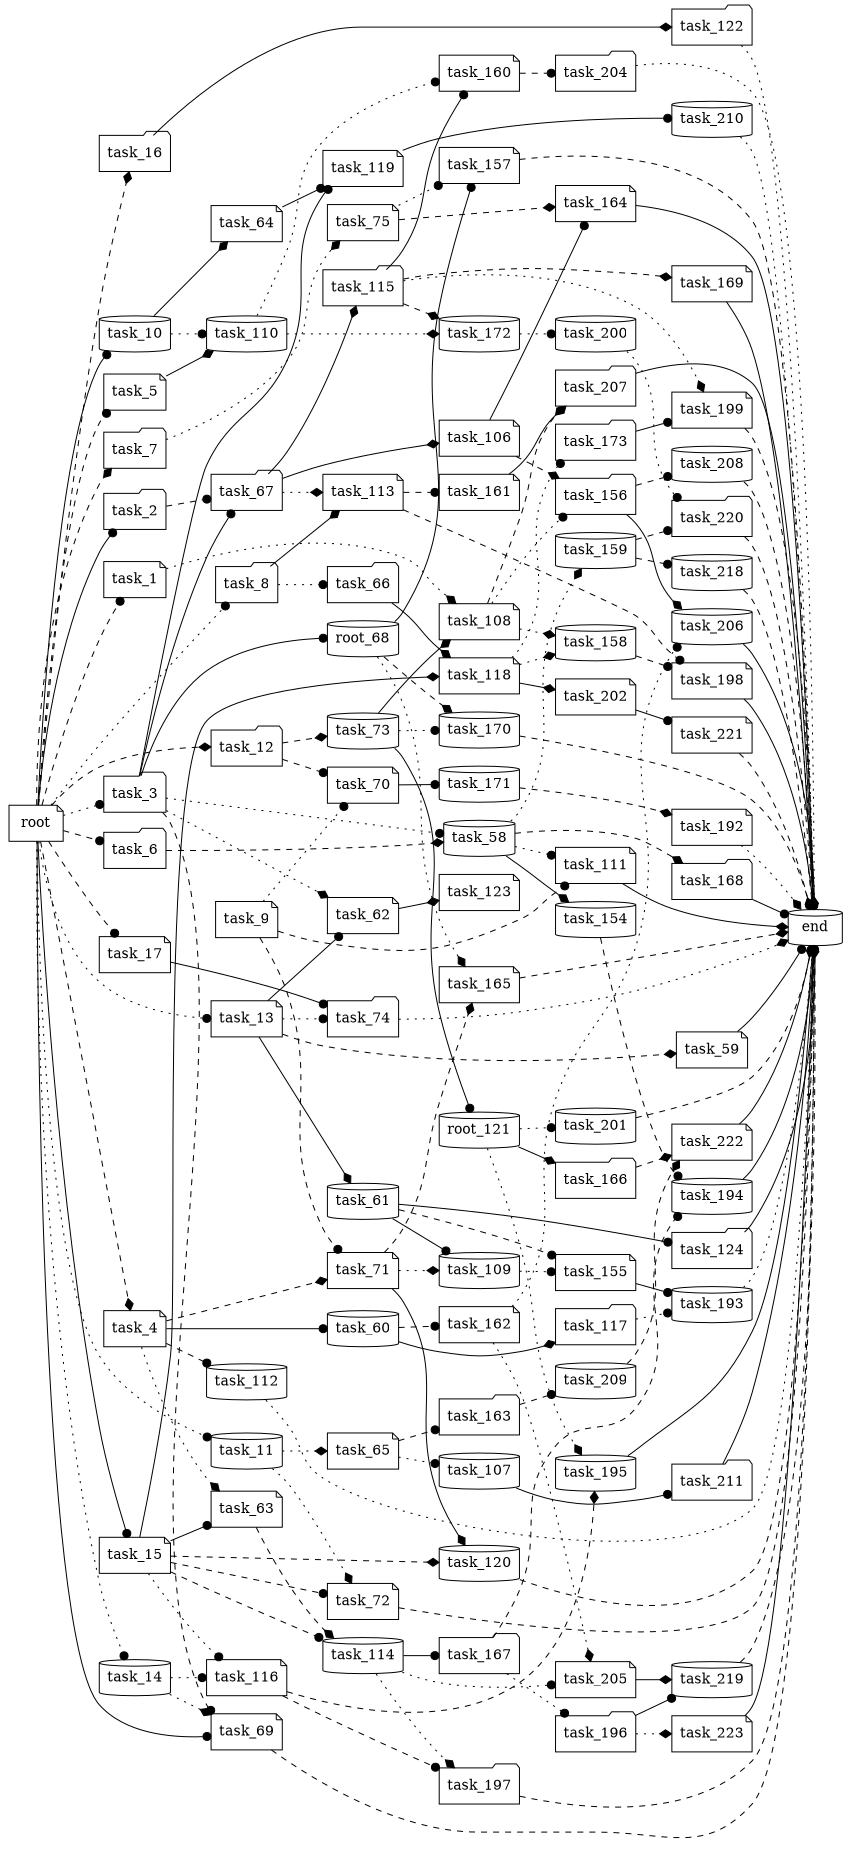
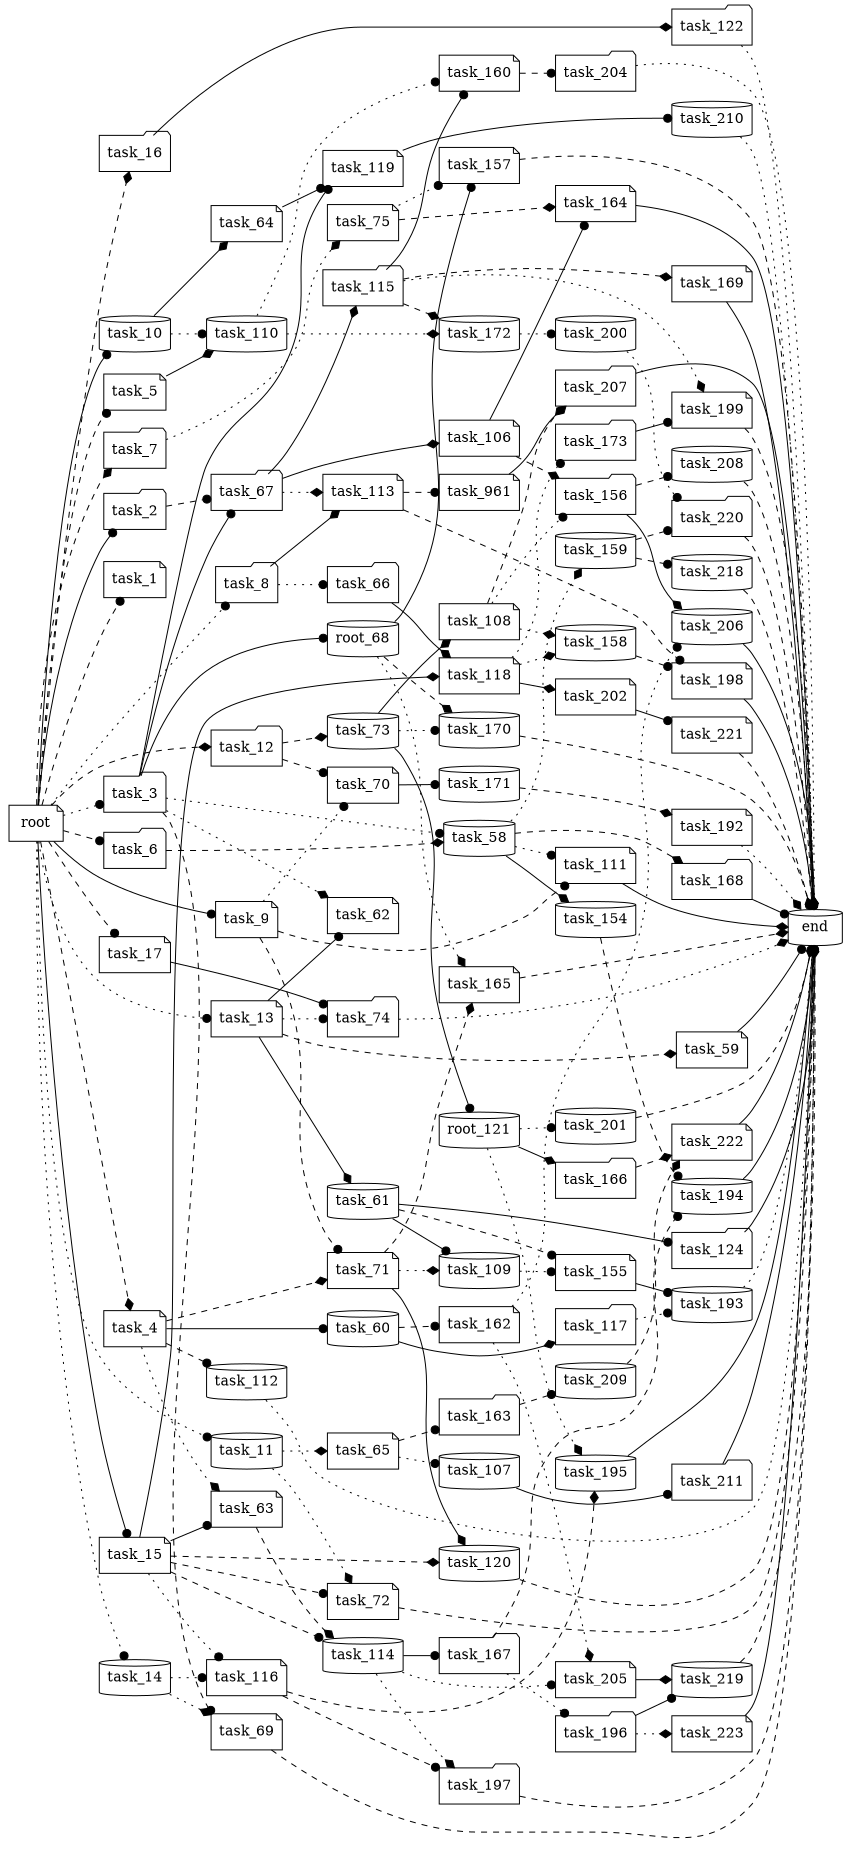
(479, 492) -> (479, 492)
(313, 543) -> none
(479, 892) -> none
(48, 1332) -> (125, 889)
